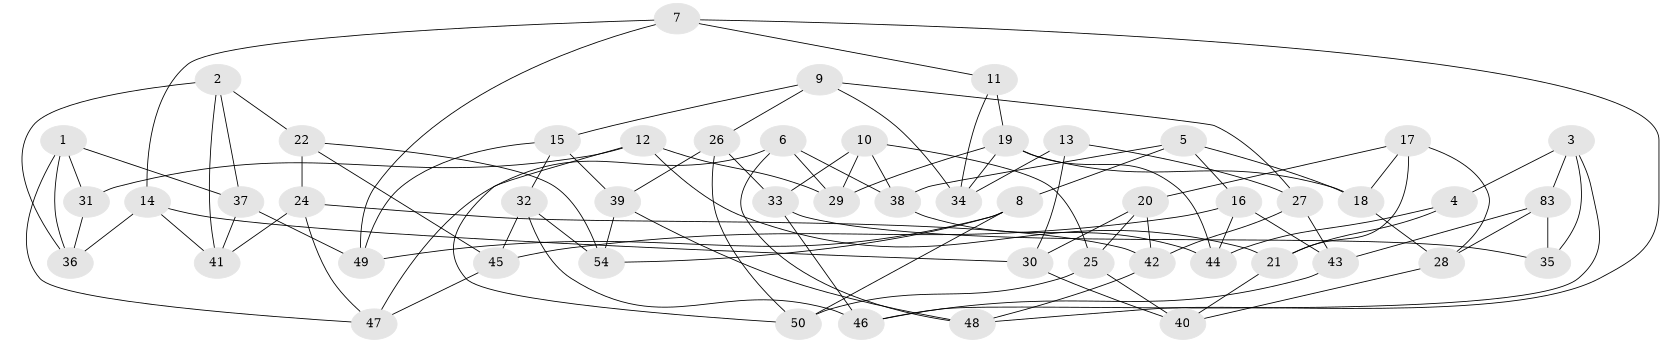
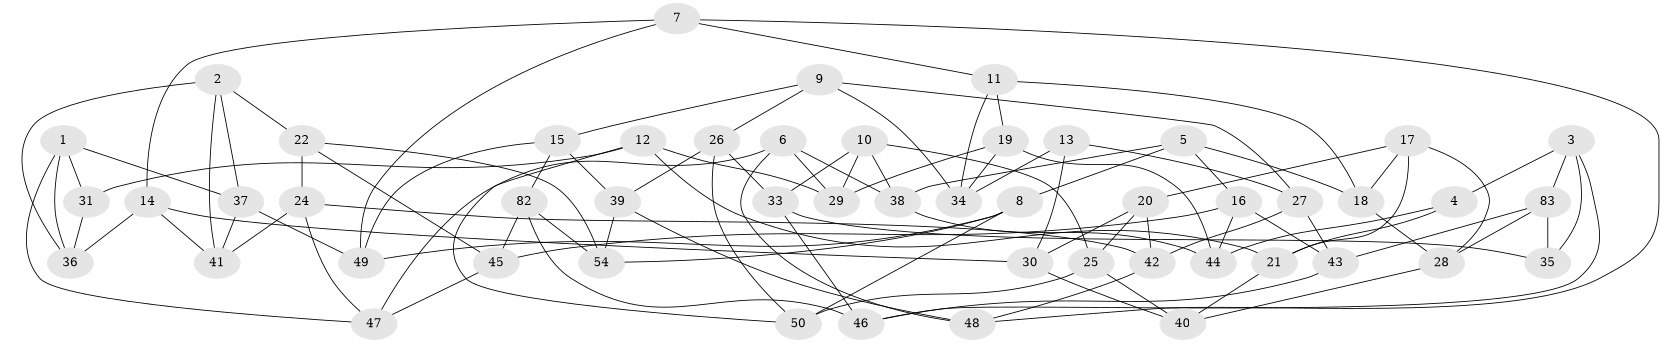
(1183, 171) -> (1203, 99)
(524, 202) -> (524, 202)
